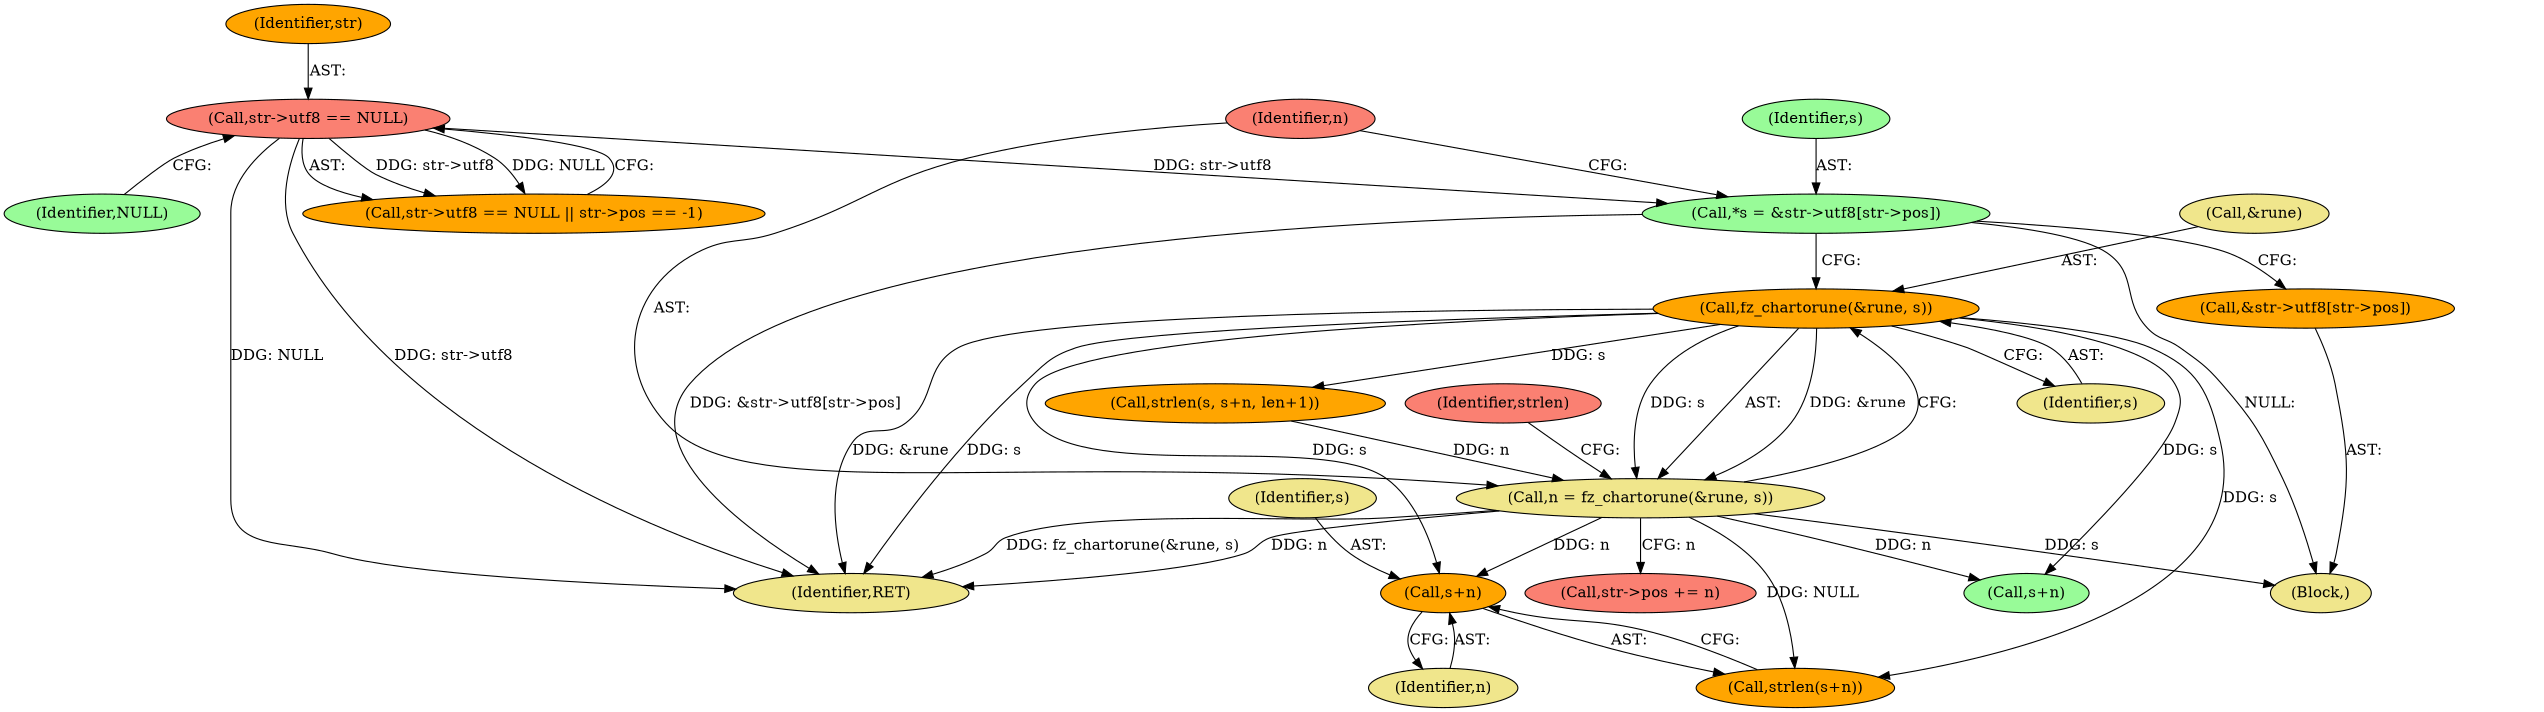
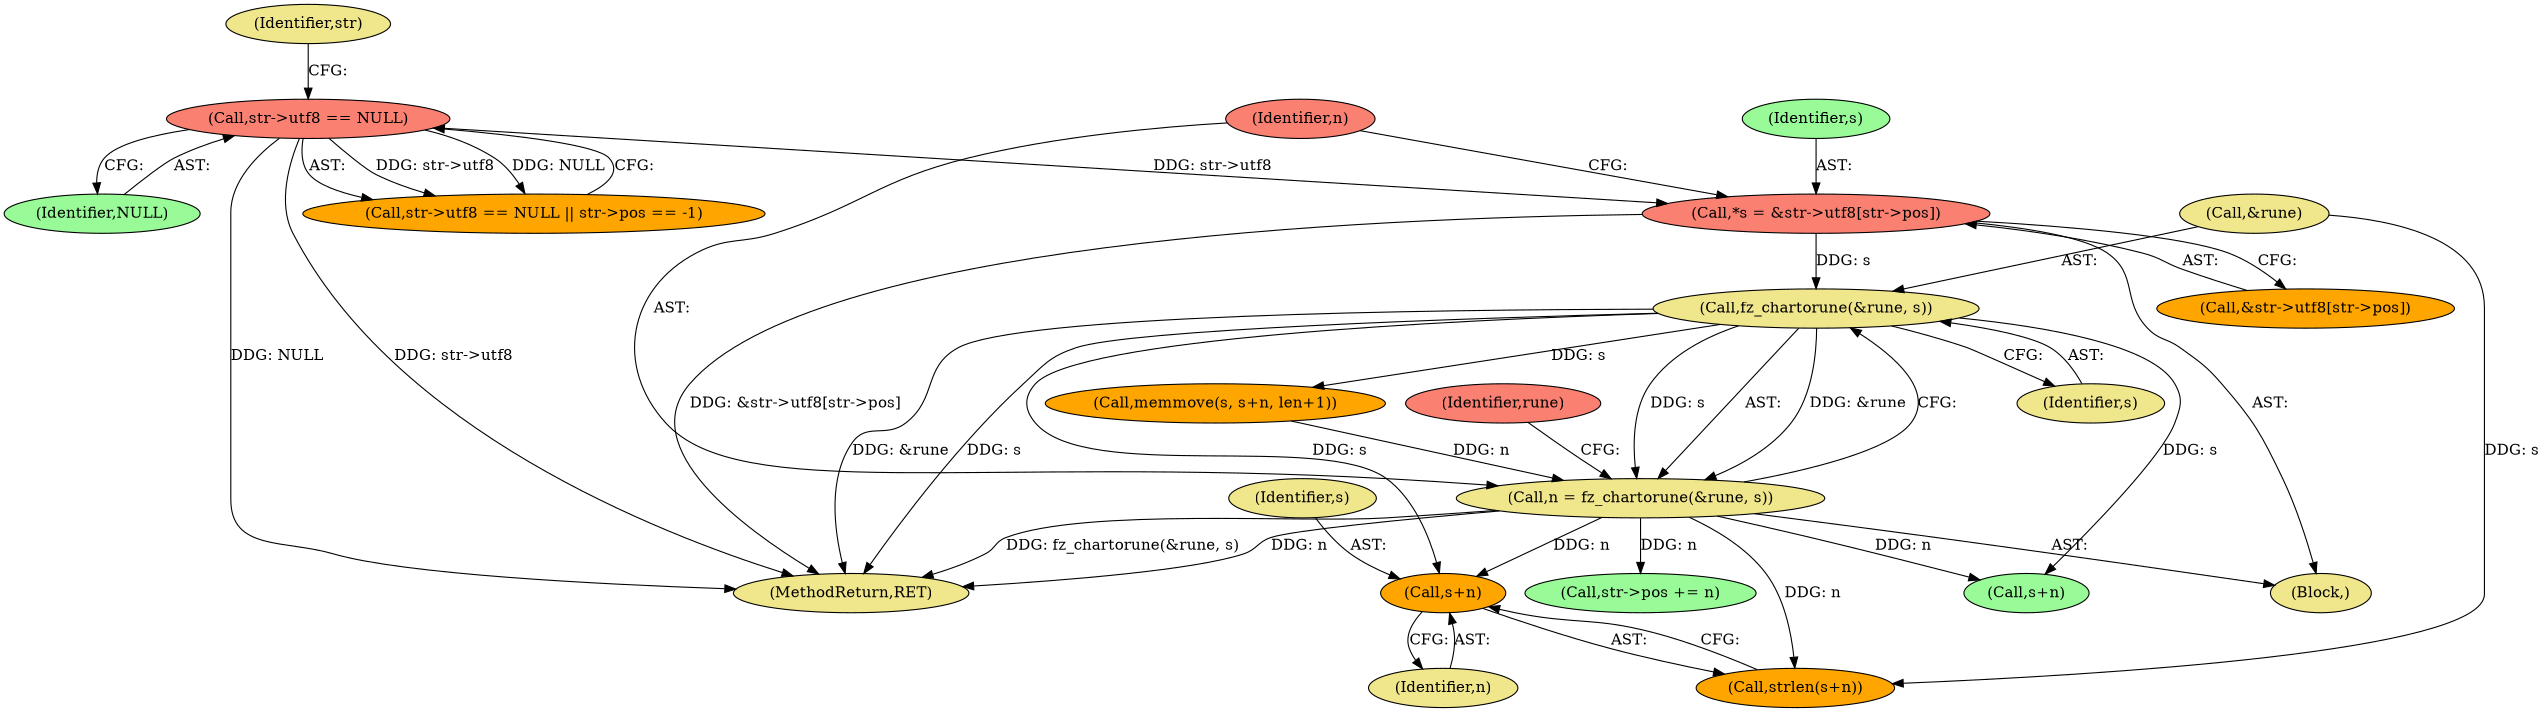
(308, 24) -> (308, 24)
(331, 71) -> (331, 71)
none -> (132, 142)
(195, 166) -> (195, 166)
(1816, 214) -> (1816, 214)
(1844, 261) -> (1844, 261)
(1816, 309) -> (1816, 309)
(1215, 403) -> (1215, 403)
(1503, 403) -> (1503, 403)
(2273, 403) -> (2273, 403)
(2345, 444) -> (2128, 250)
(2216, 508) -> (2440, 624)
(1669, 546) -> (1669, 546)
(2072, 546) -> (2072, 546)
(851, 593) -> (851, 593)
(1641, 593) -> (1641, 593)
(1813, 593) -> (1813, 593)
